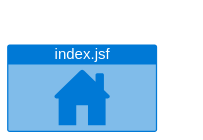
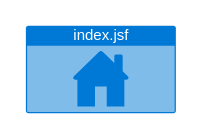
(82, 88) -> (101, 69)
